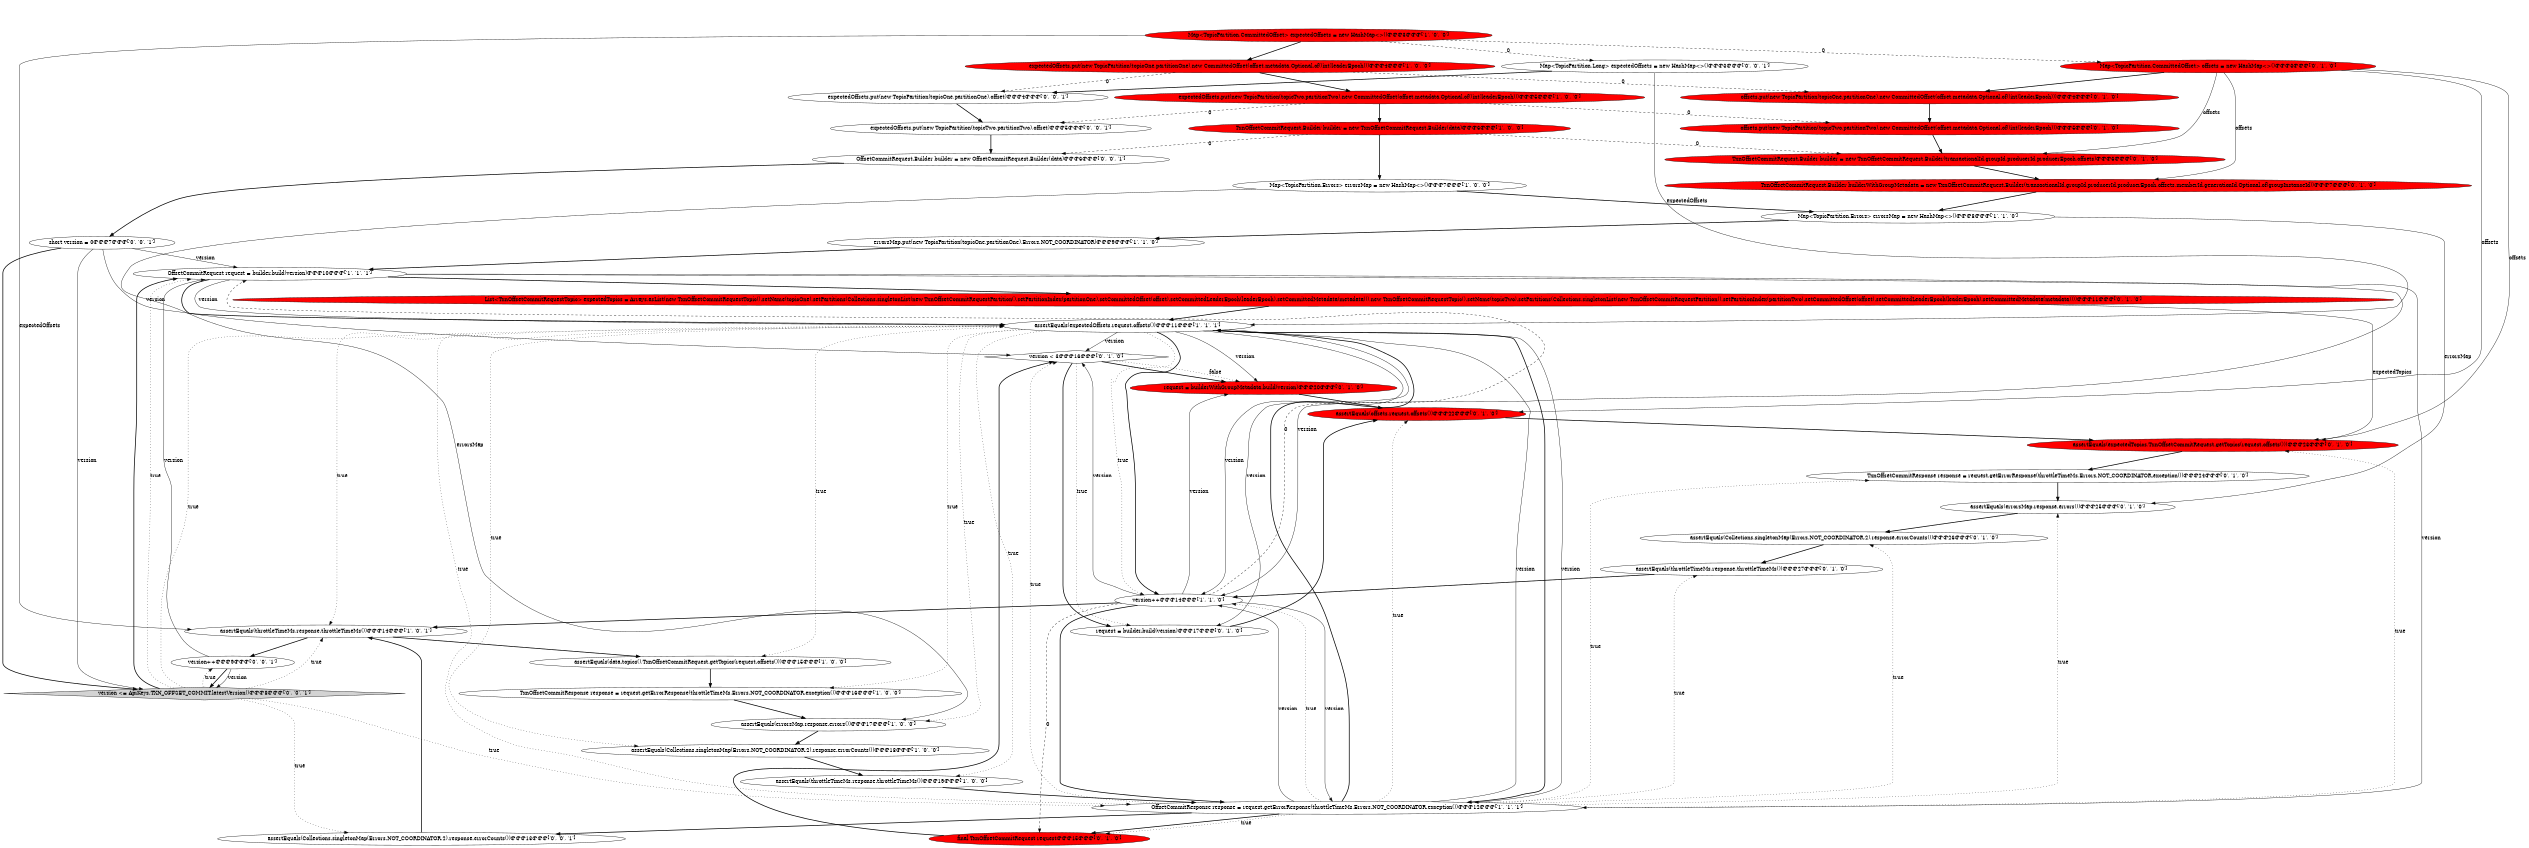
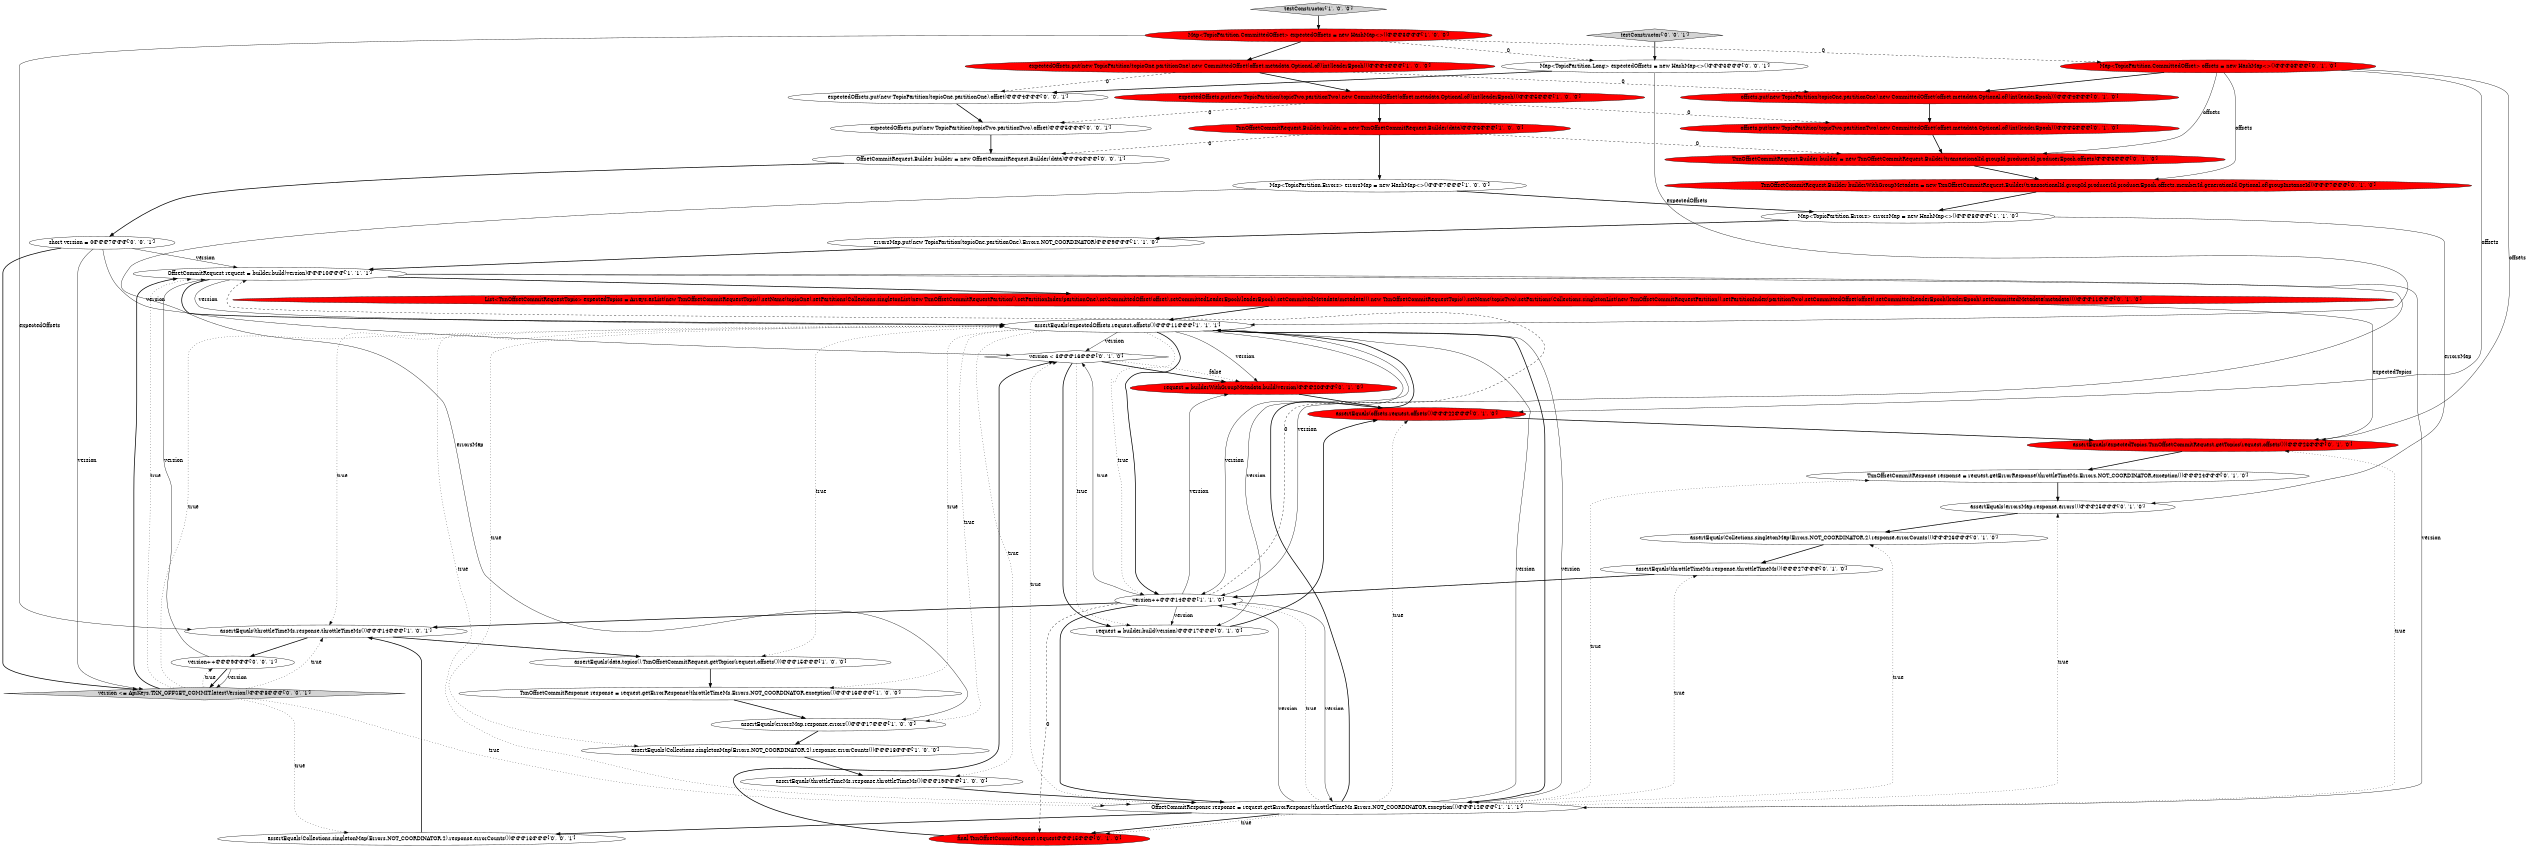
none -> (1319, 9)
none -> (1655, 35)
(1102, 476) -> (1102, 476)
none -> (1175, 614)
